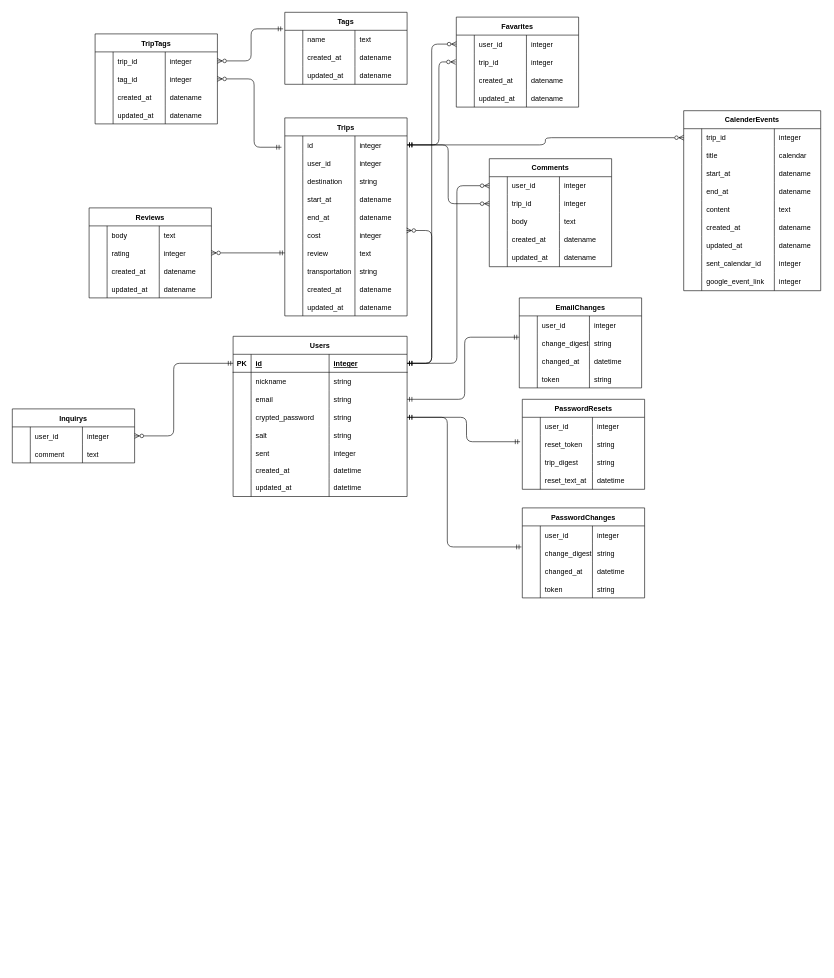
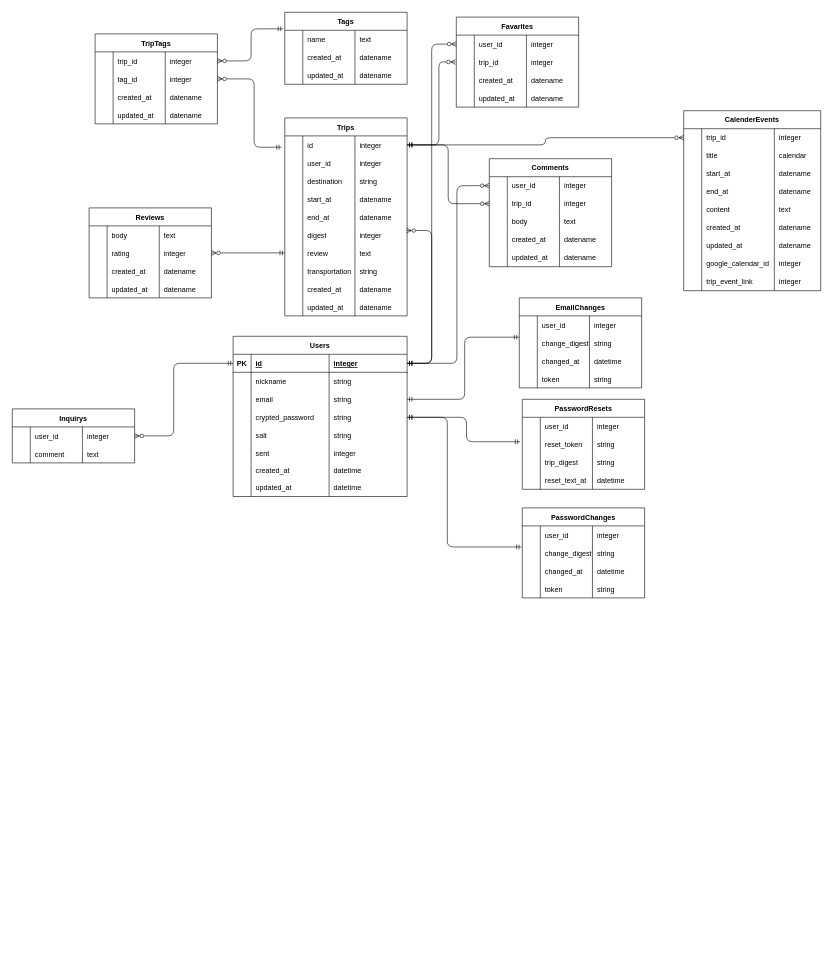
(315, 235) -> (318, 235)
(737, 264) -> (740, 264)
(738, 282) -> (734, 282)
